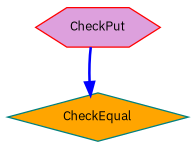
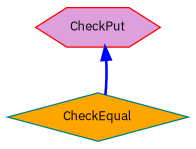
(89, 65) -> (106, 77)
